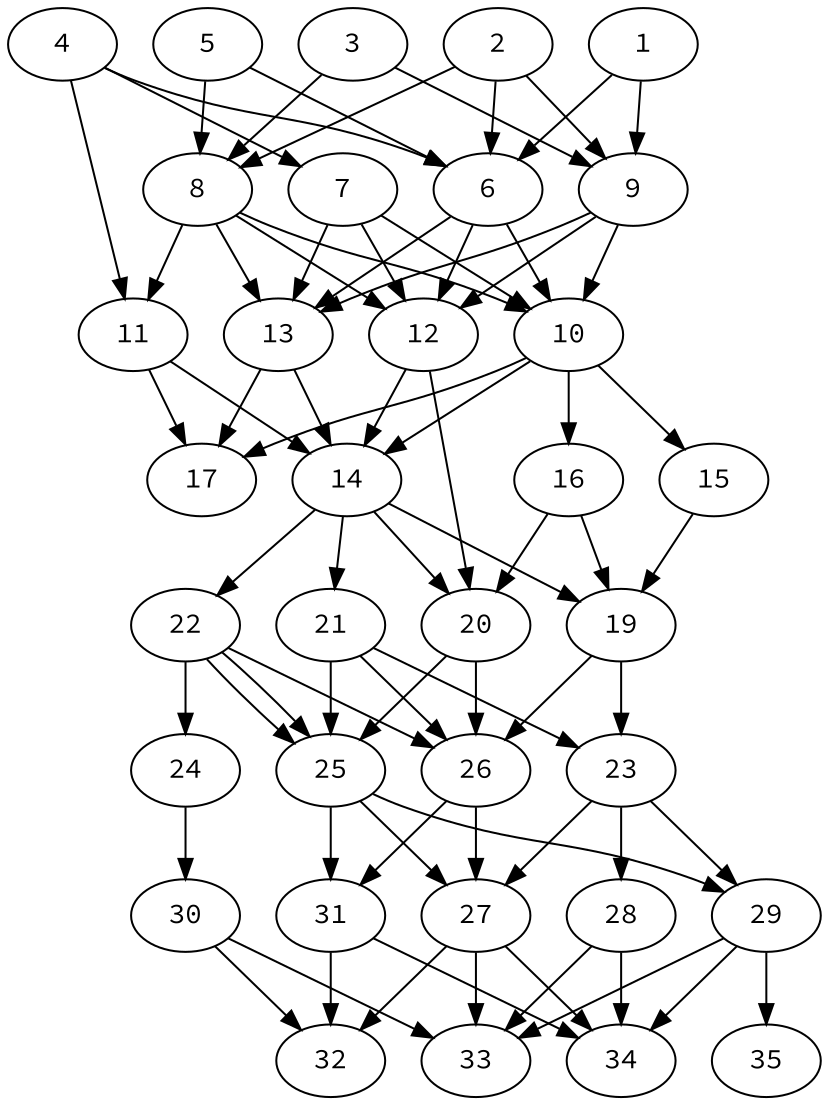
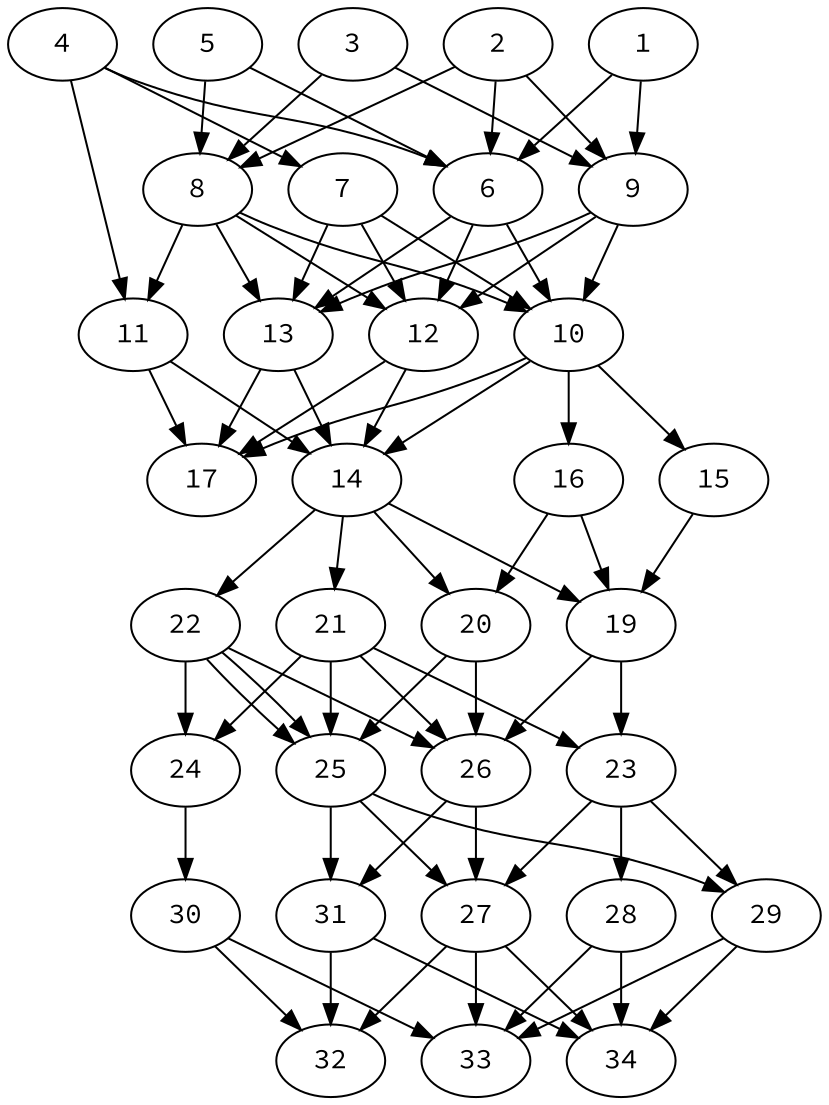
(448, 470) -> (324, 400)
none -> (266, 691)
(766, 1061) -> none
